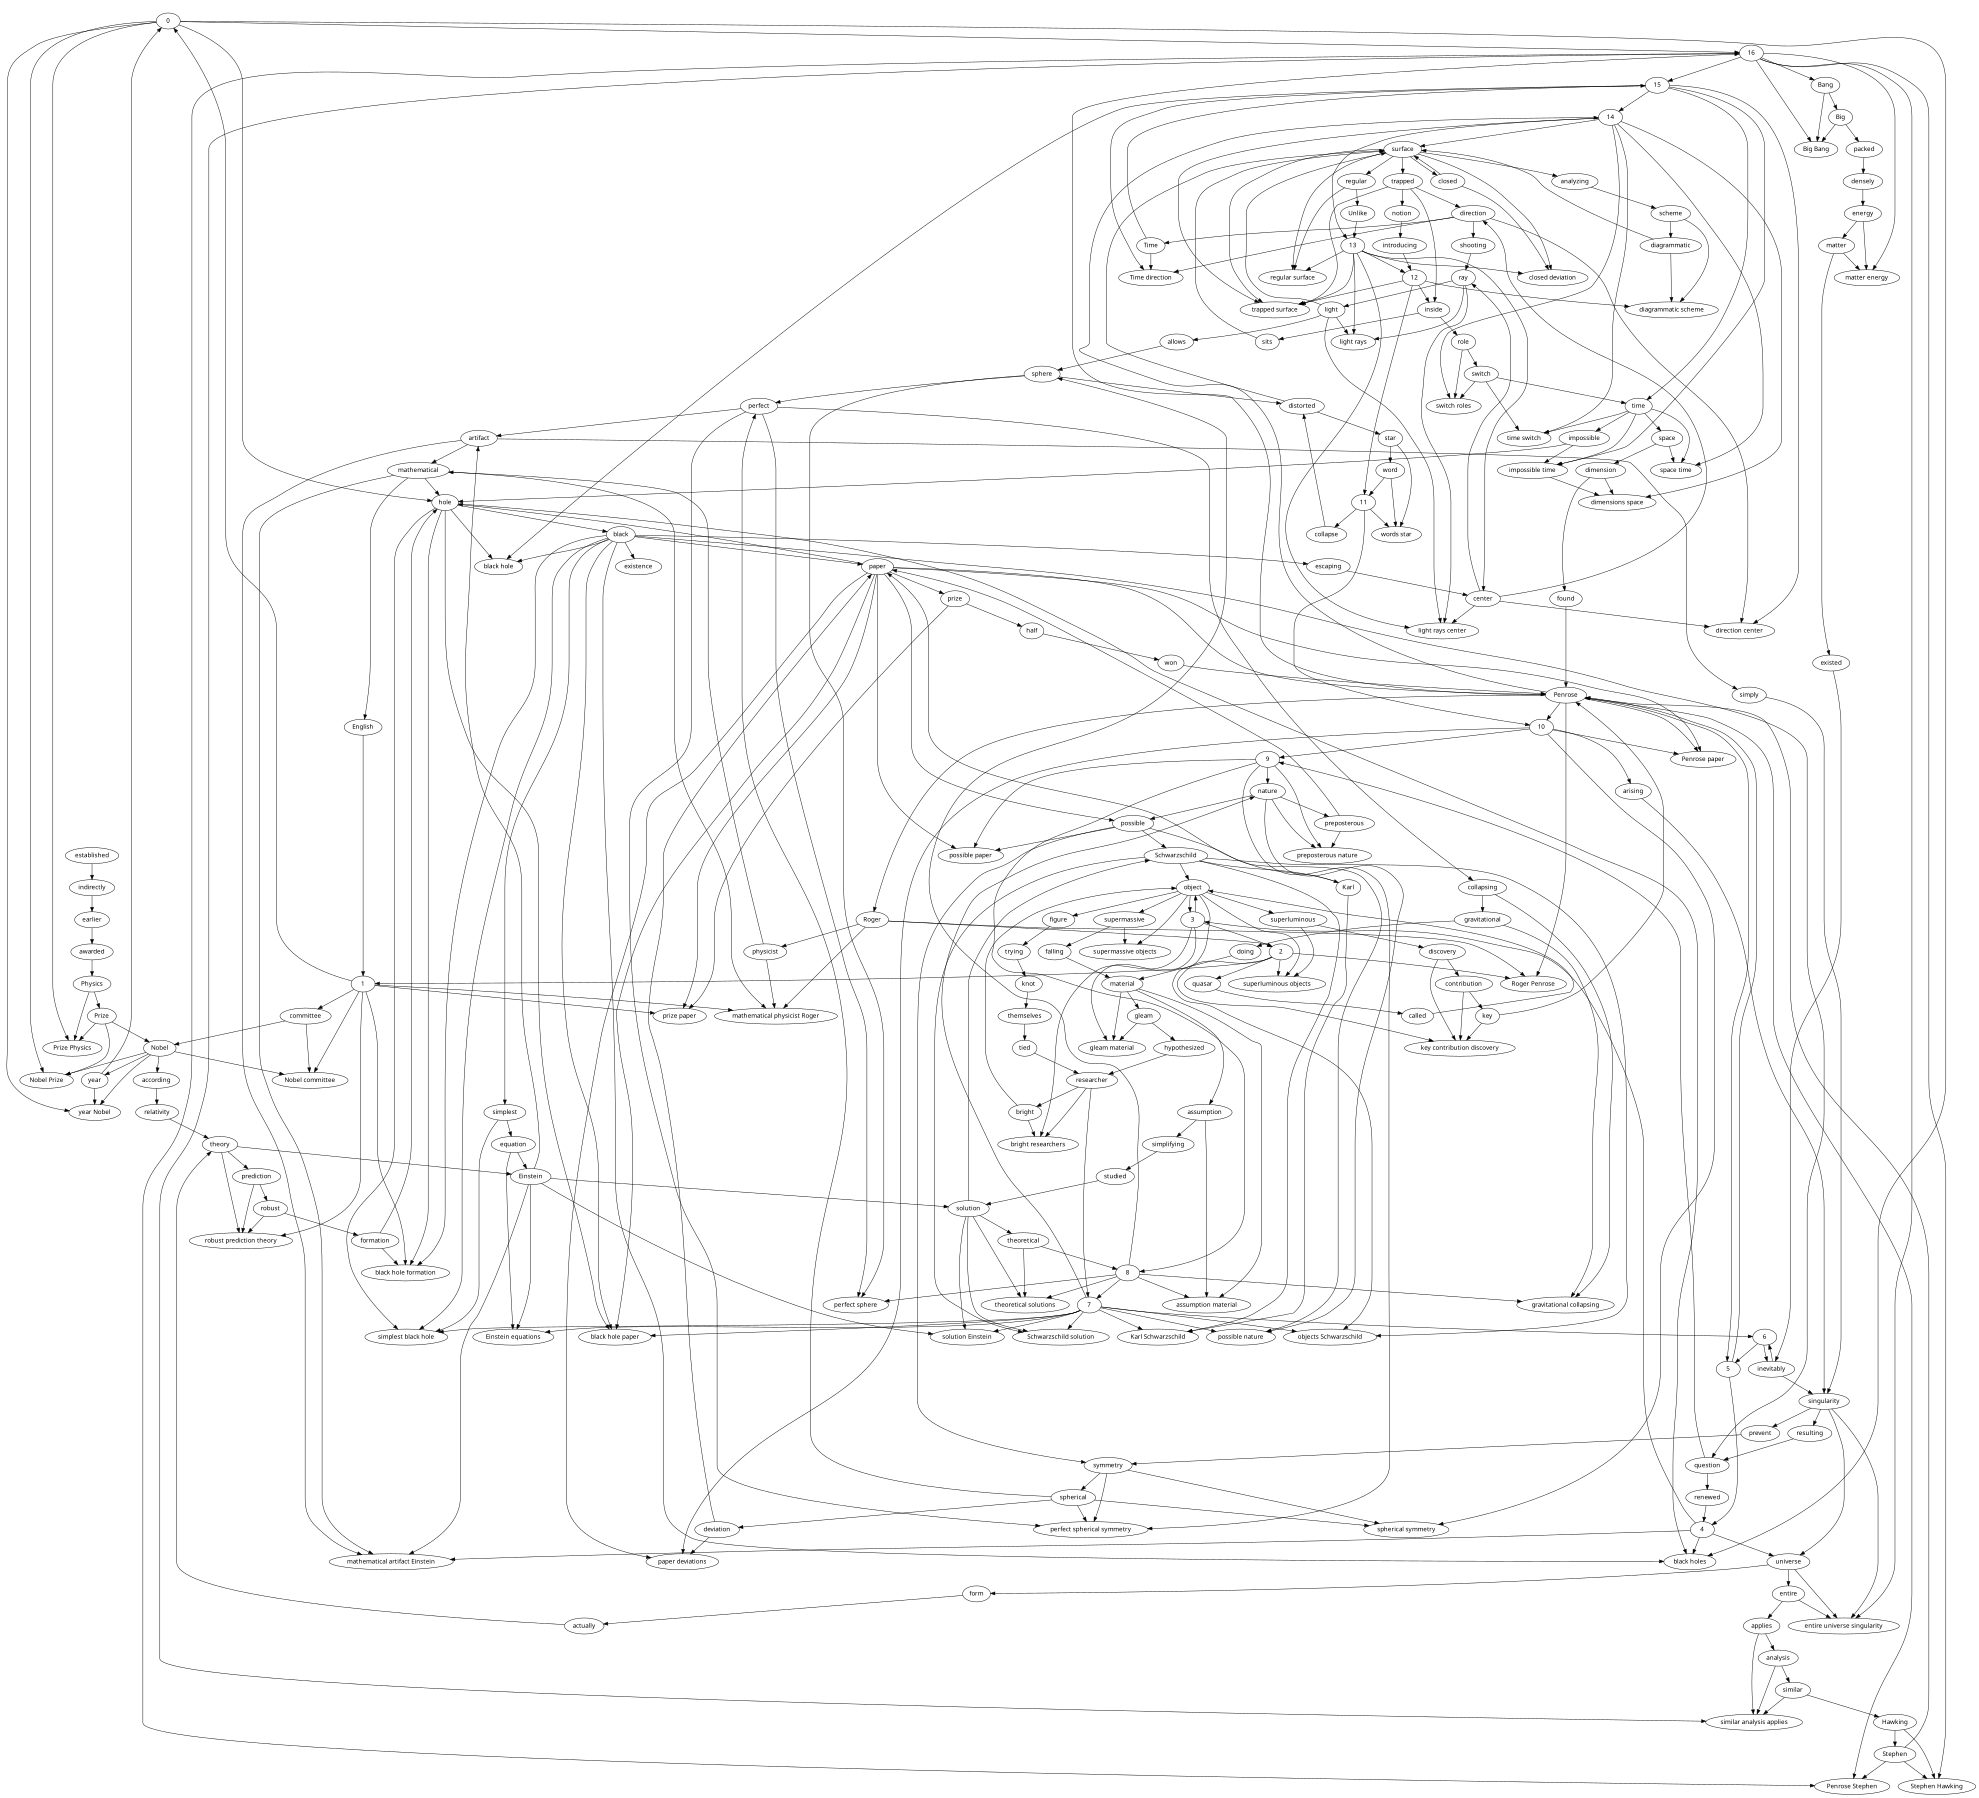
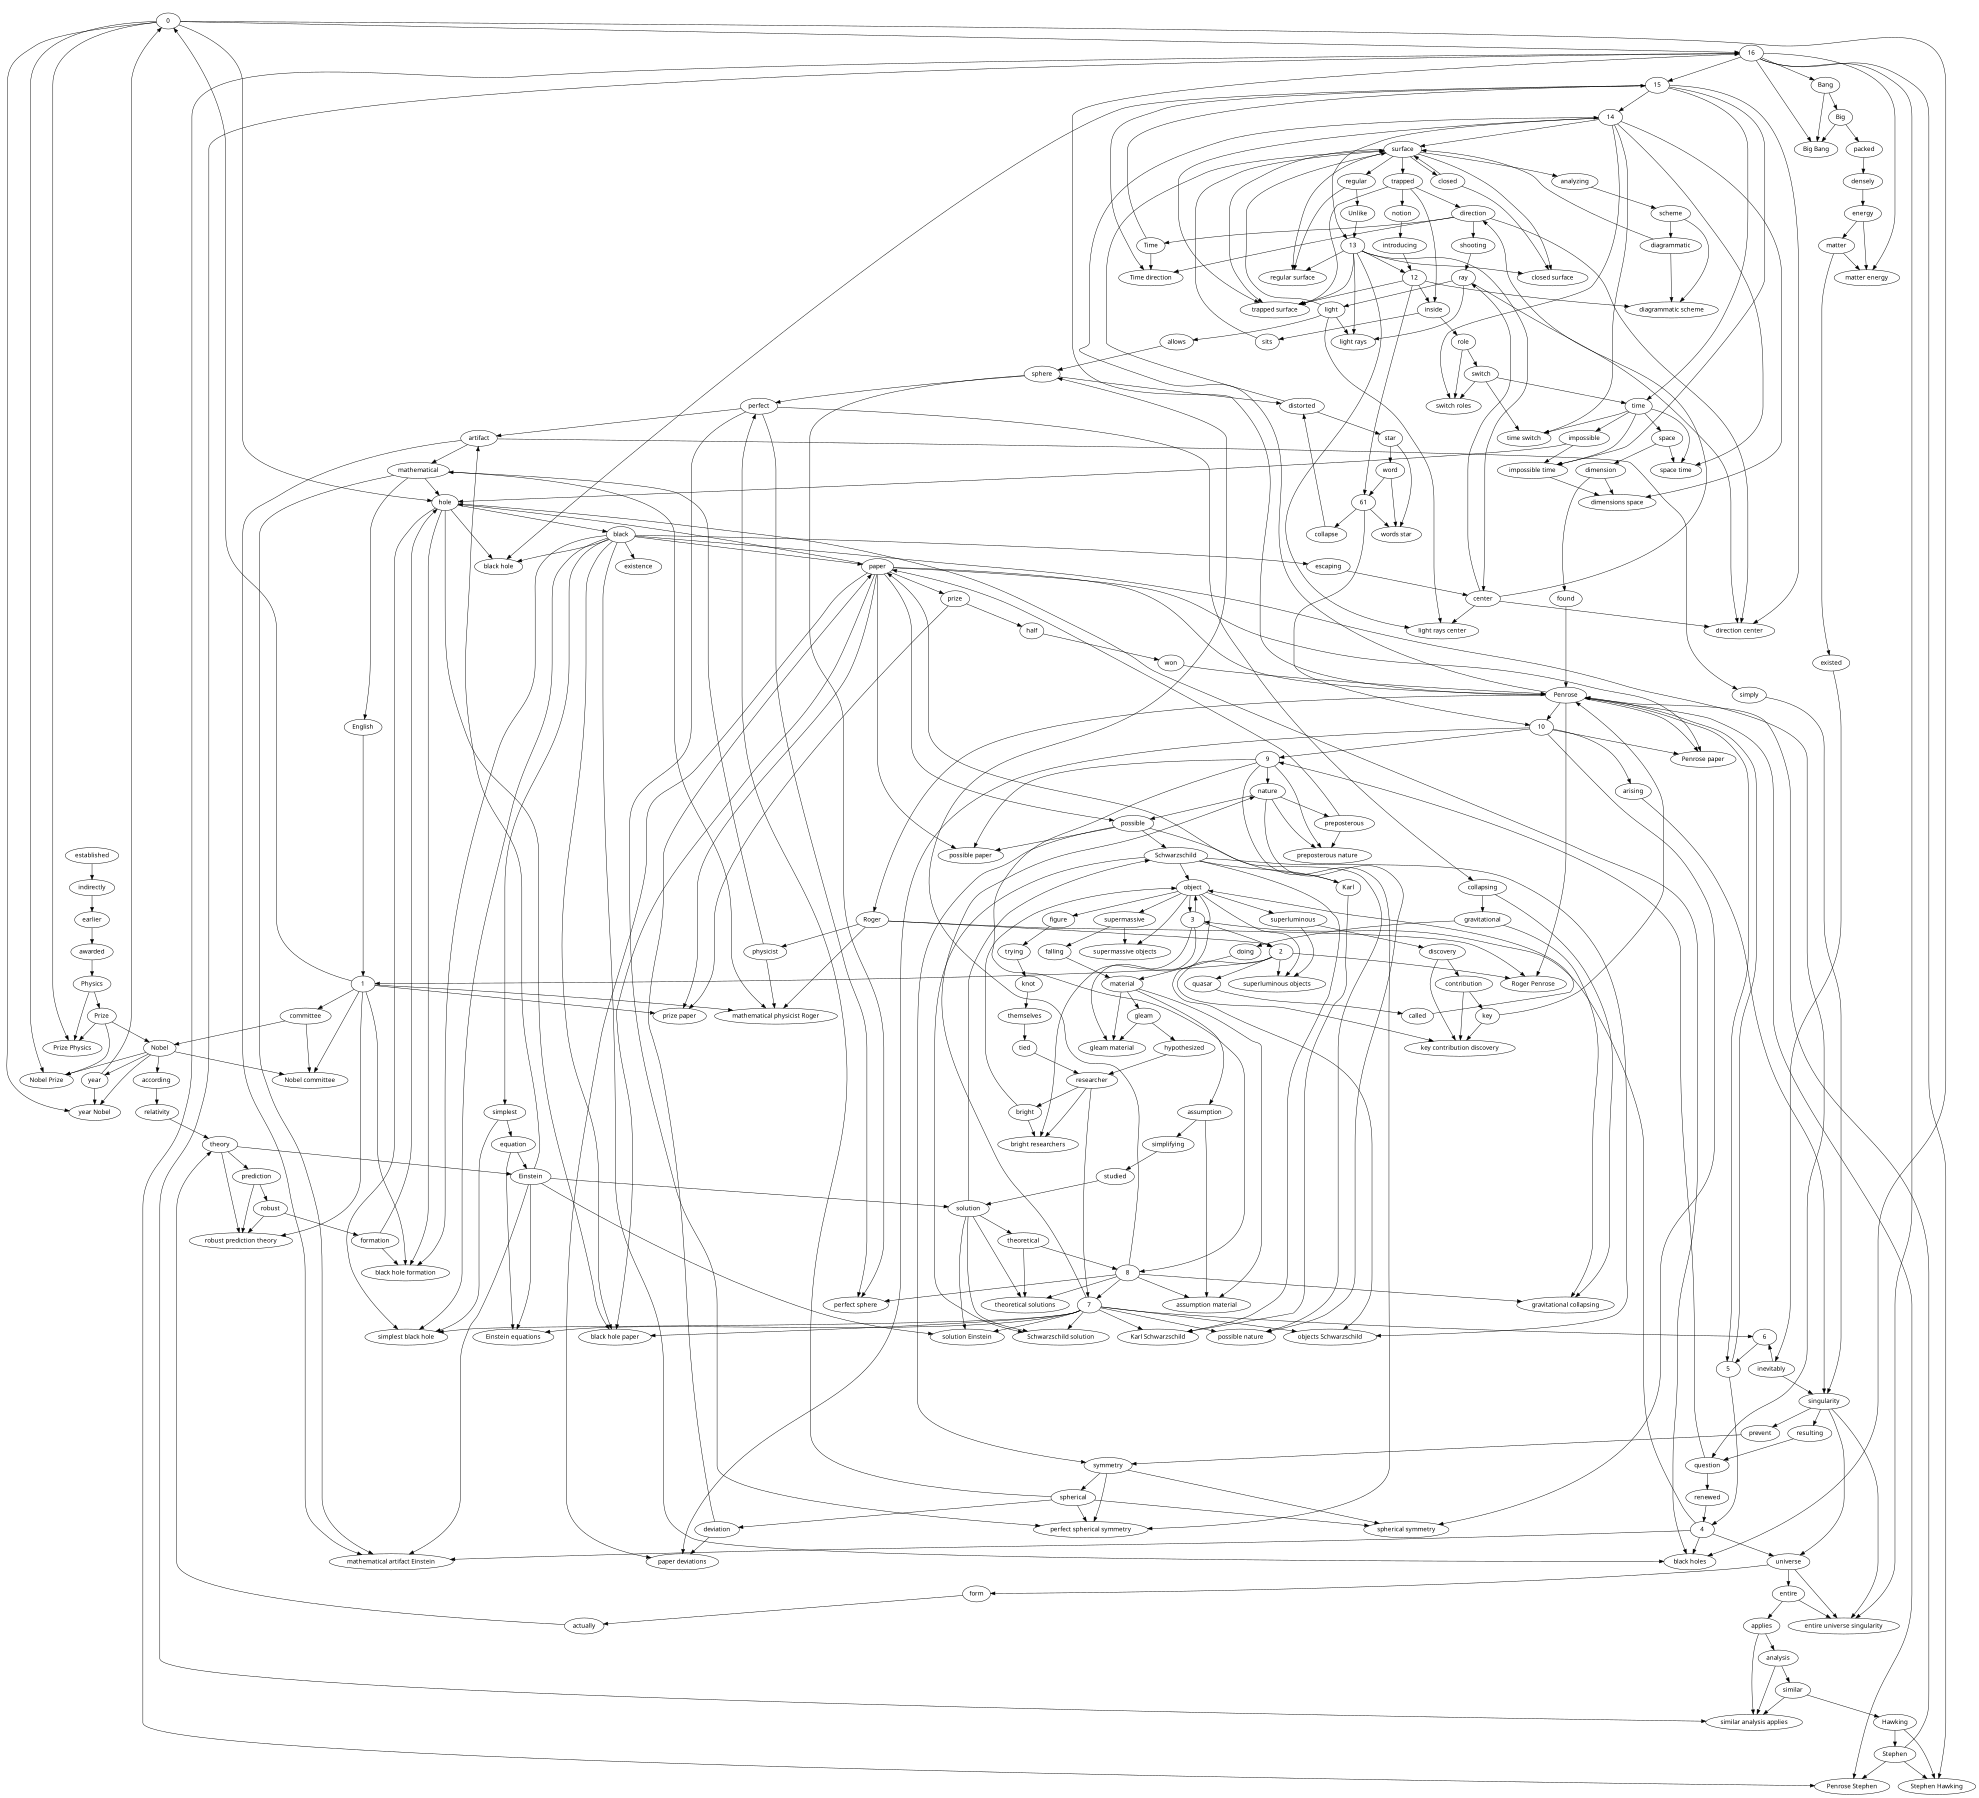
(1553, 278) -> (1553, 278)
(1431, 444) -> (1661, 399)
(1364, 502) -> (1364, 502)
(1765, 1351) -> none
